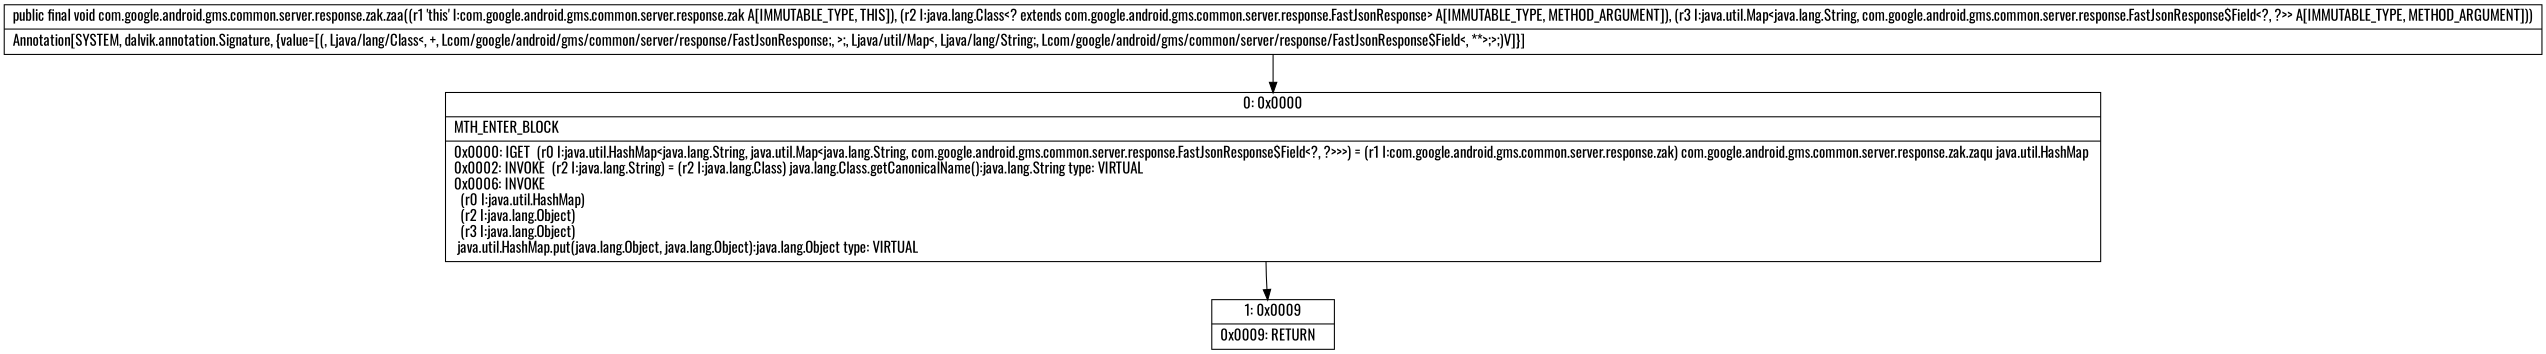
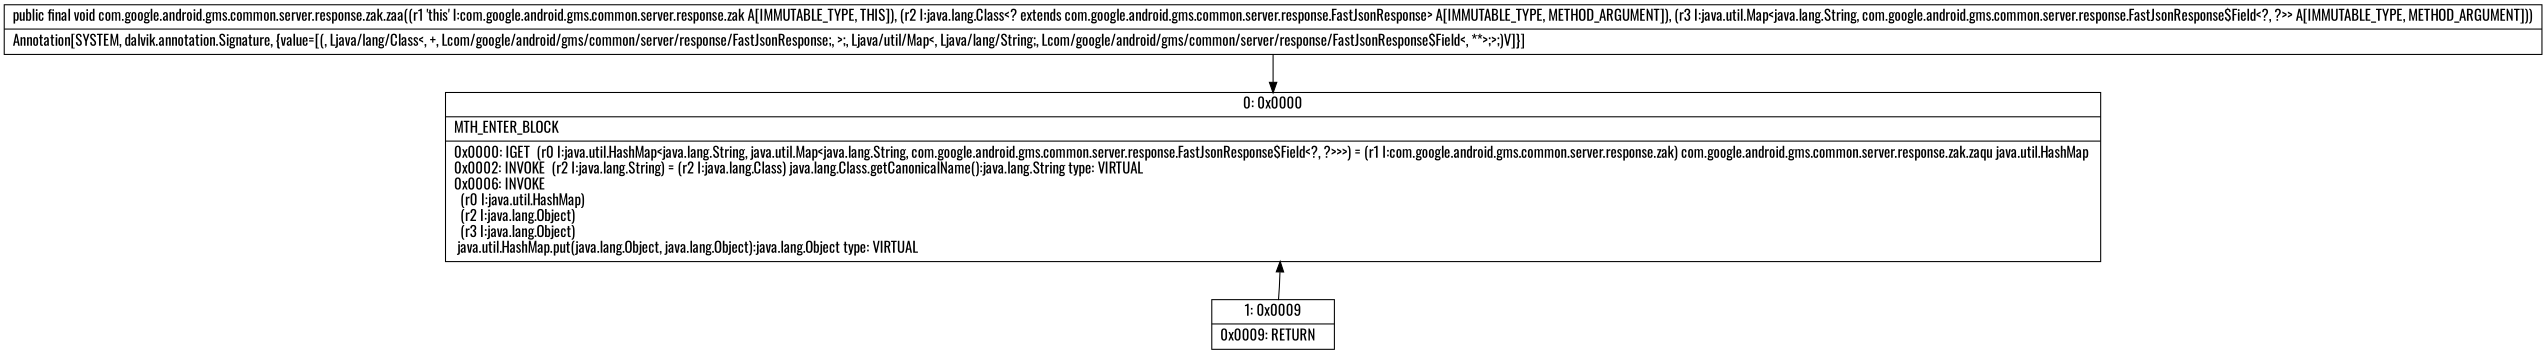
(1266, 275) -> (1279, 286)
